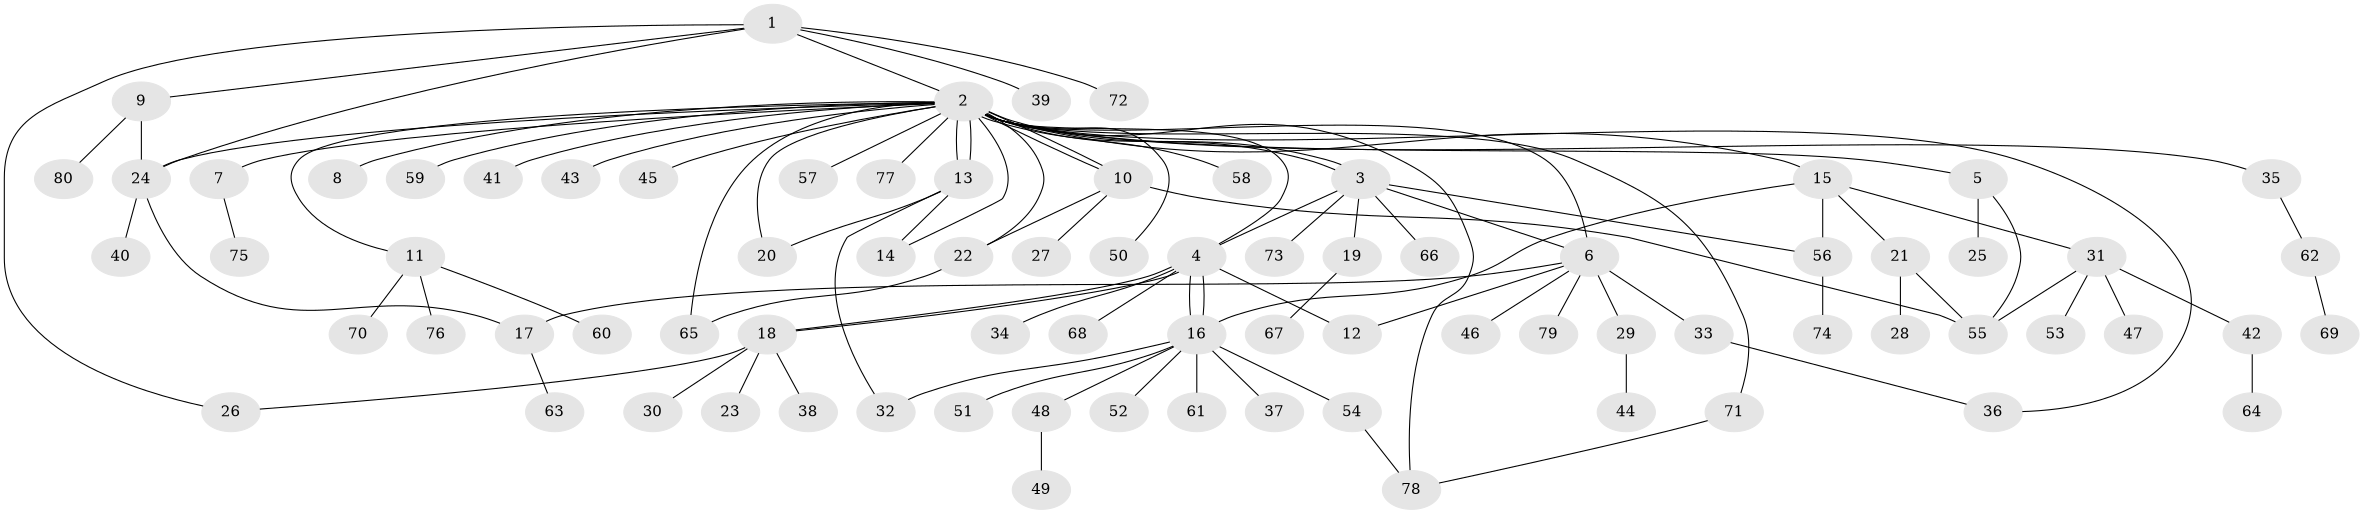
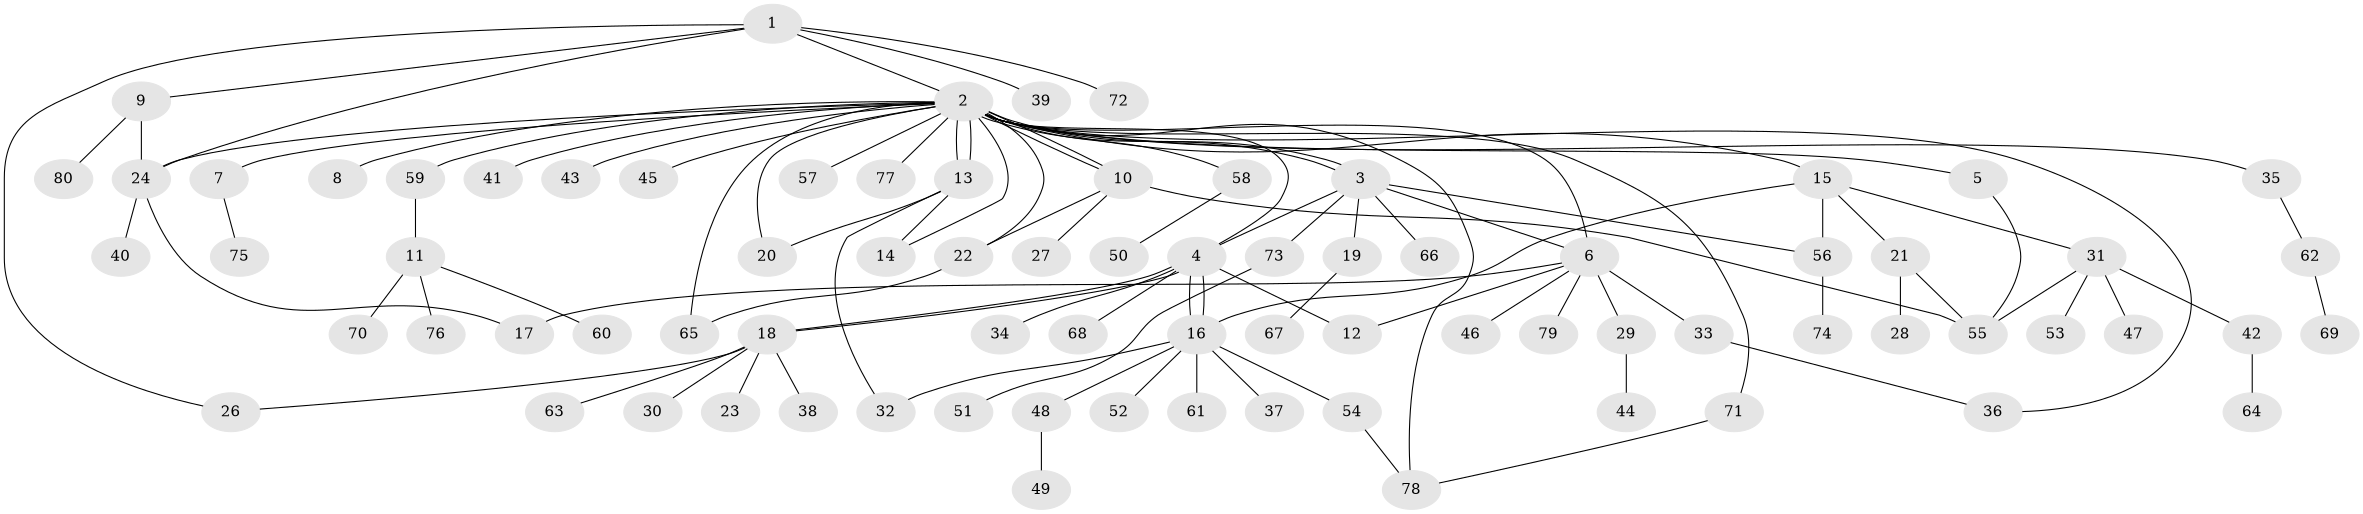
(540, 117) -> (415, 218)
(1163, 161) -> (1181, 218)
(1978, 257) -> none
(1080, 372) -> (1131, 342)
(540, 373) -> (663, 377)
